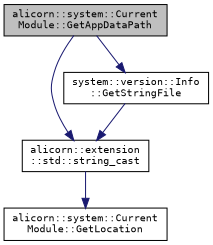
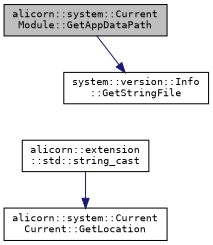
(52, 83) -> none
(114, 118) -> none
(86, 224) -> (86, 224)
